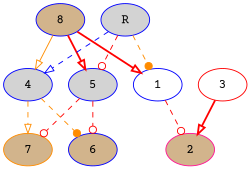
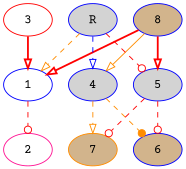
(140, 49) -> (64, 49)
(208, 113) -> (28, 48)
(190, 150) -> (28, 150)
